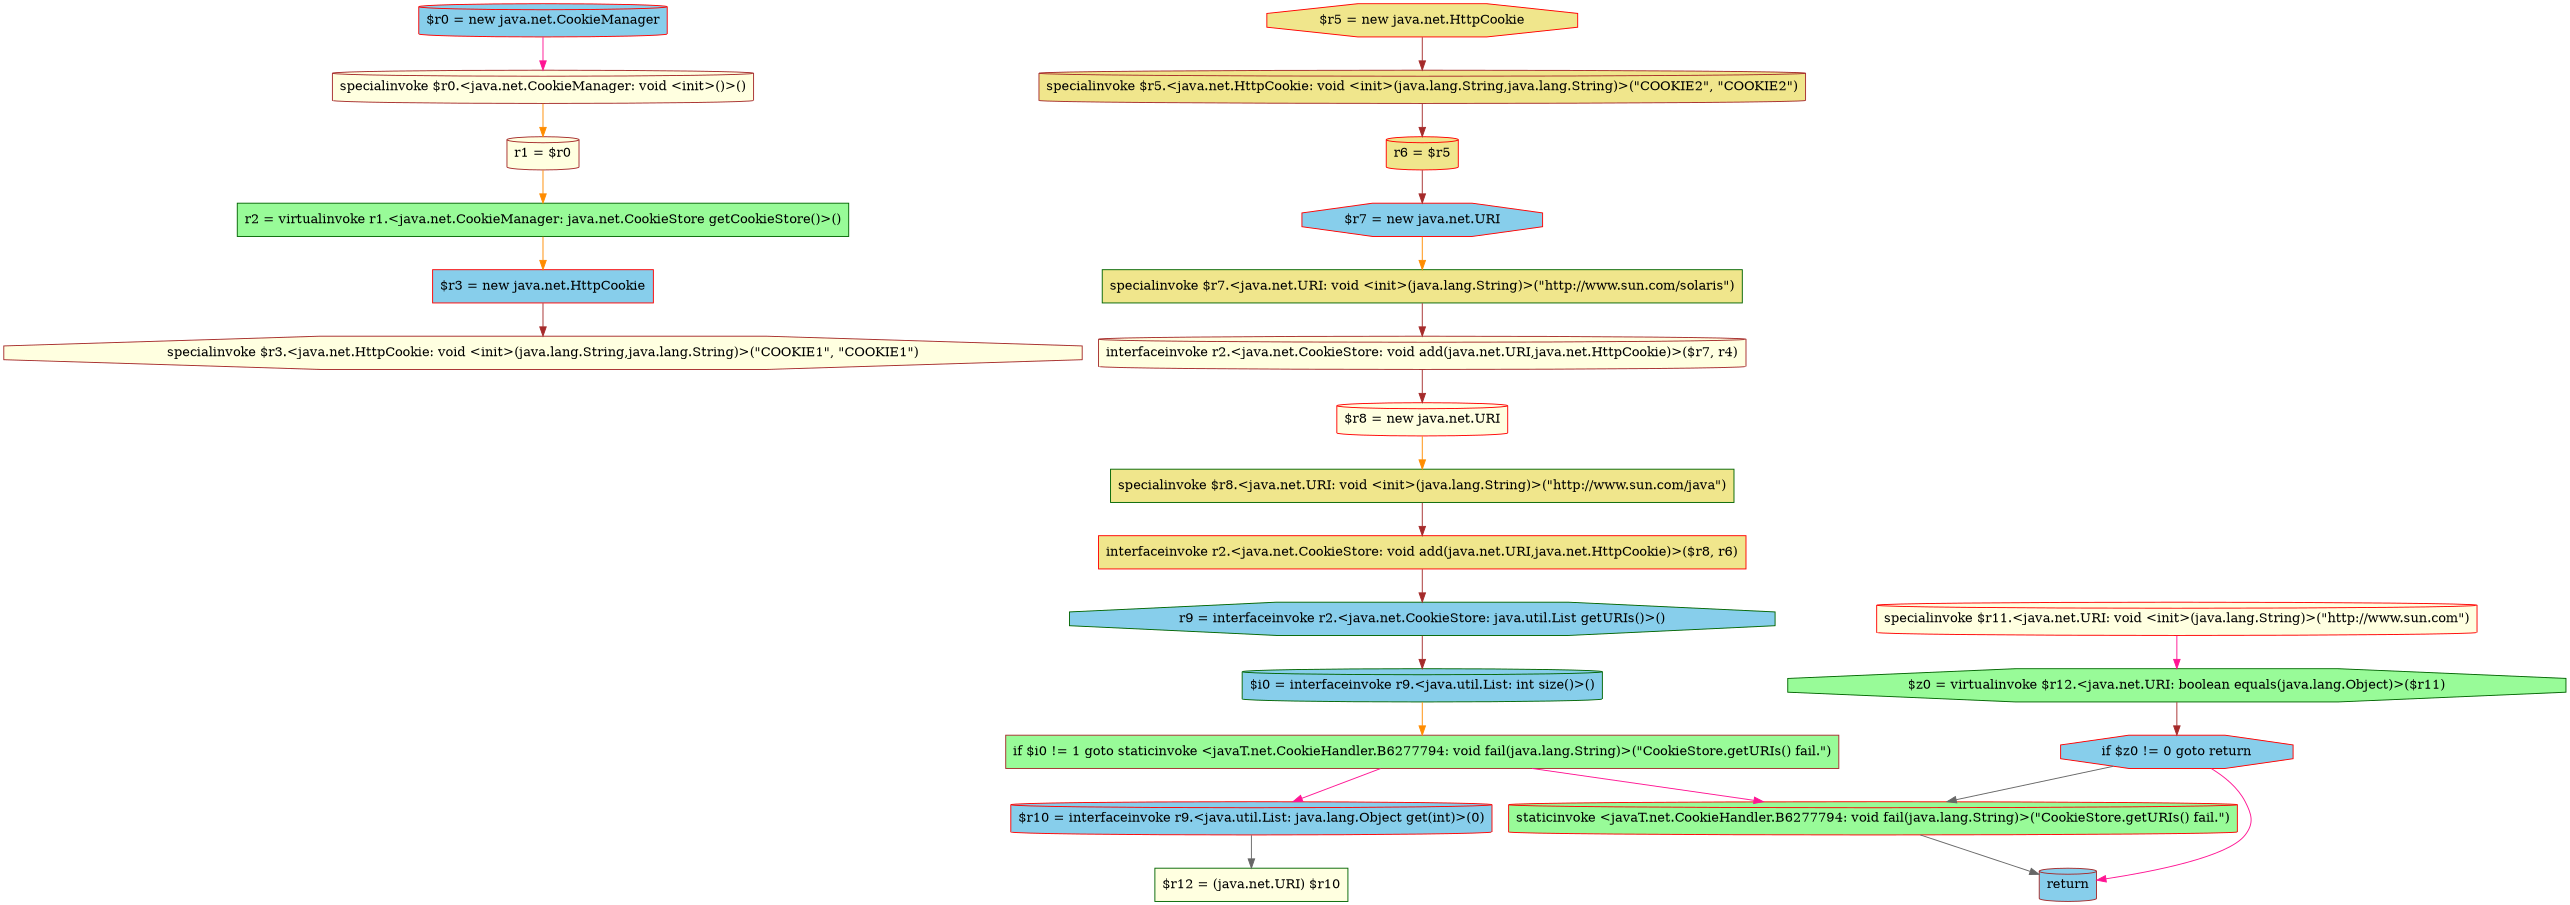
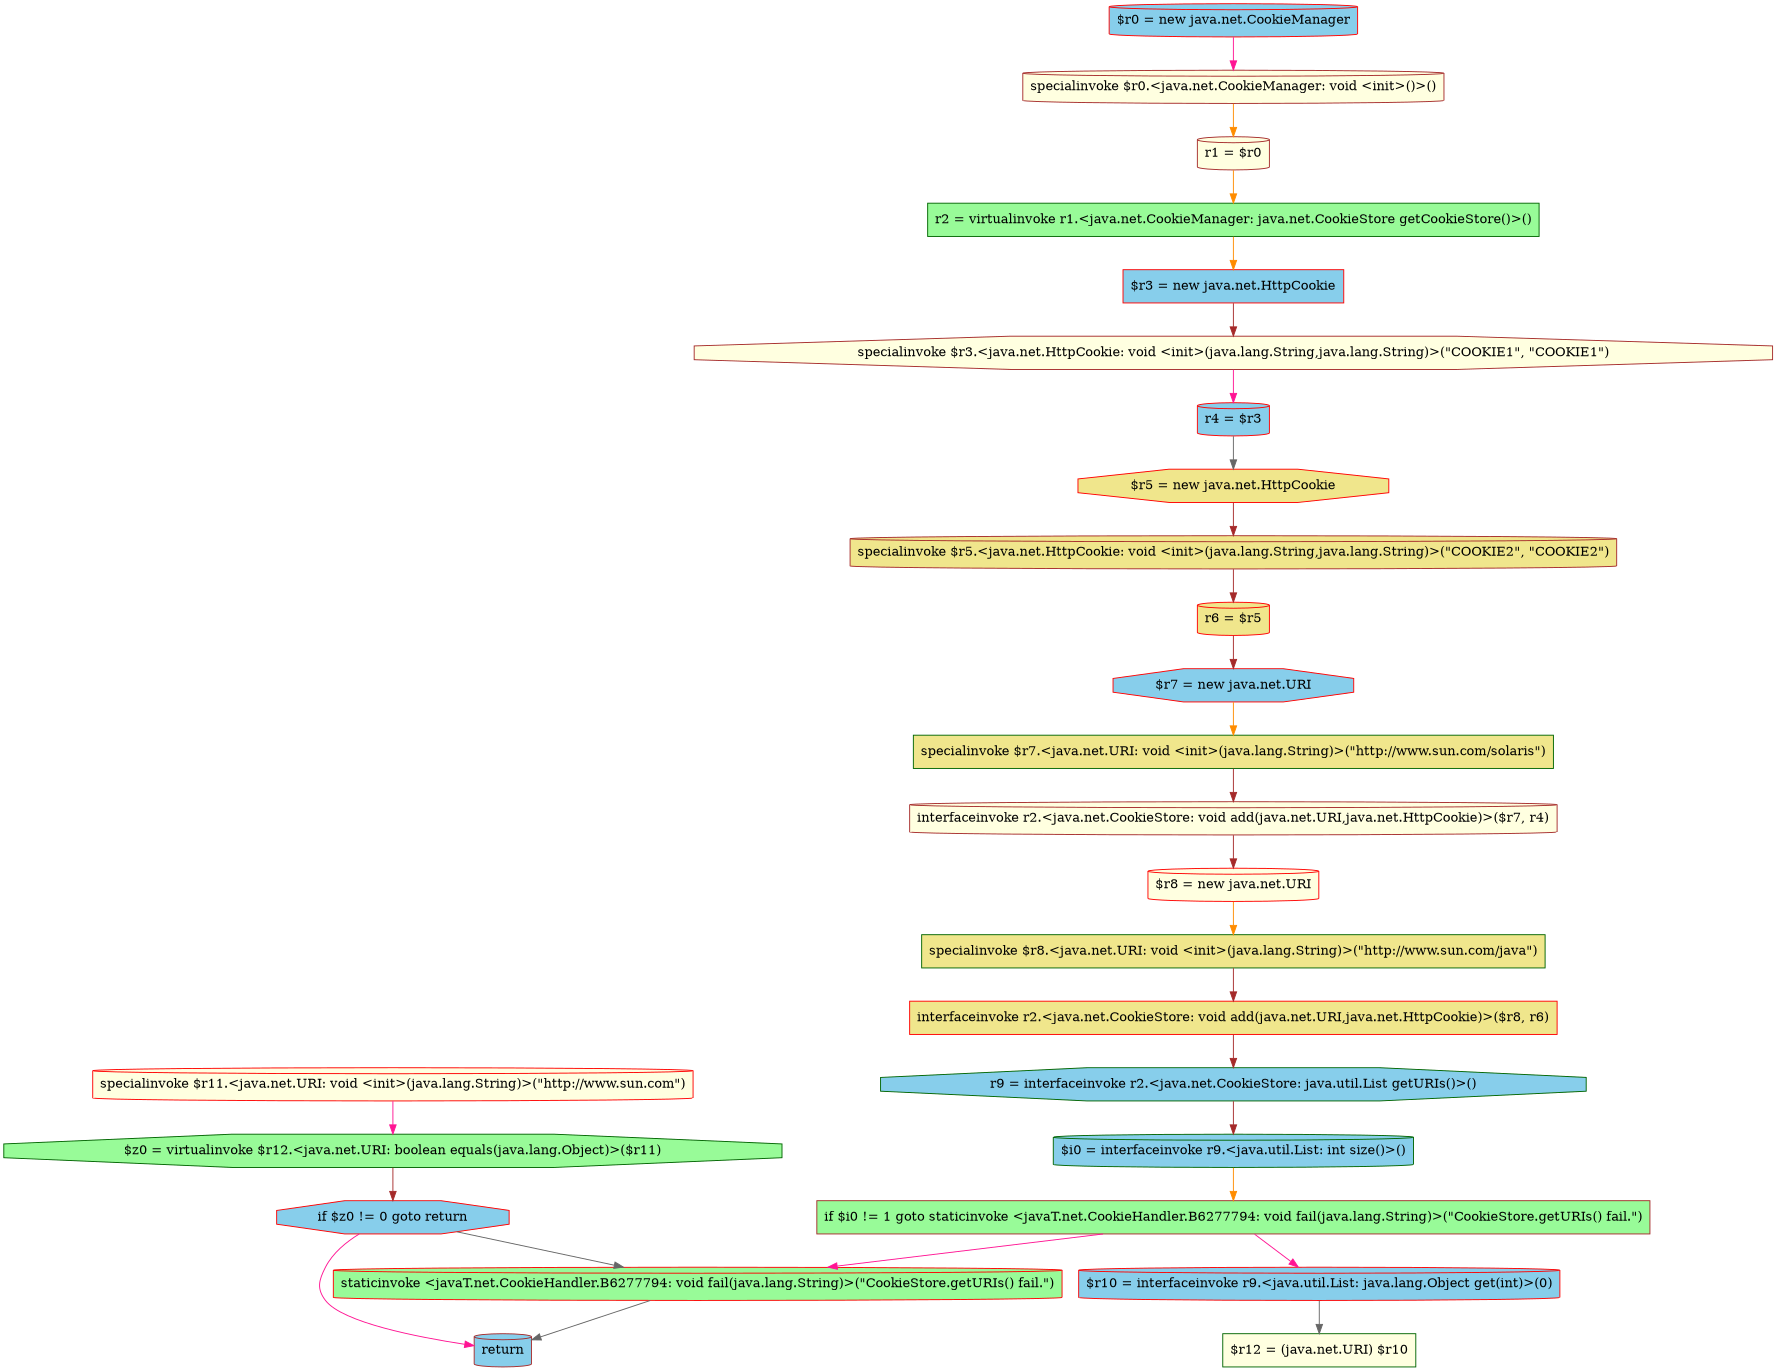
none -> (1233, 419)
